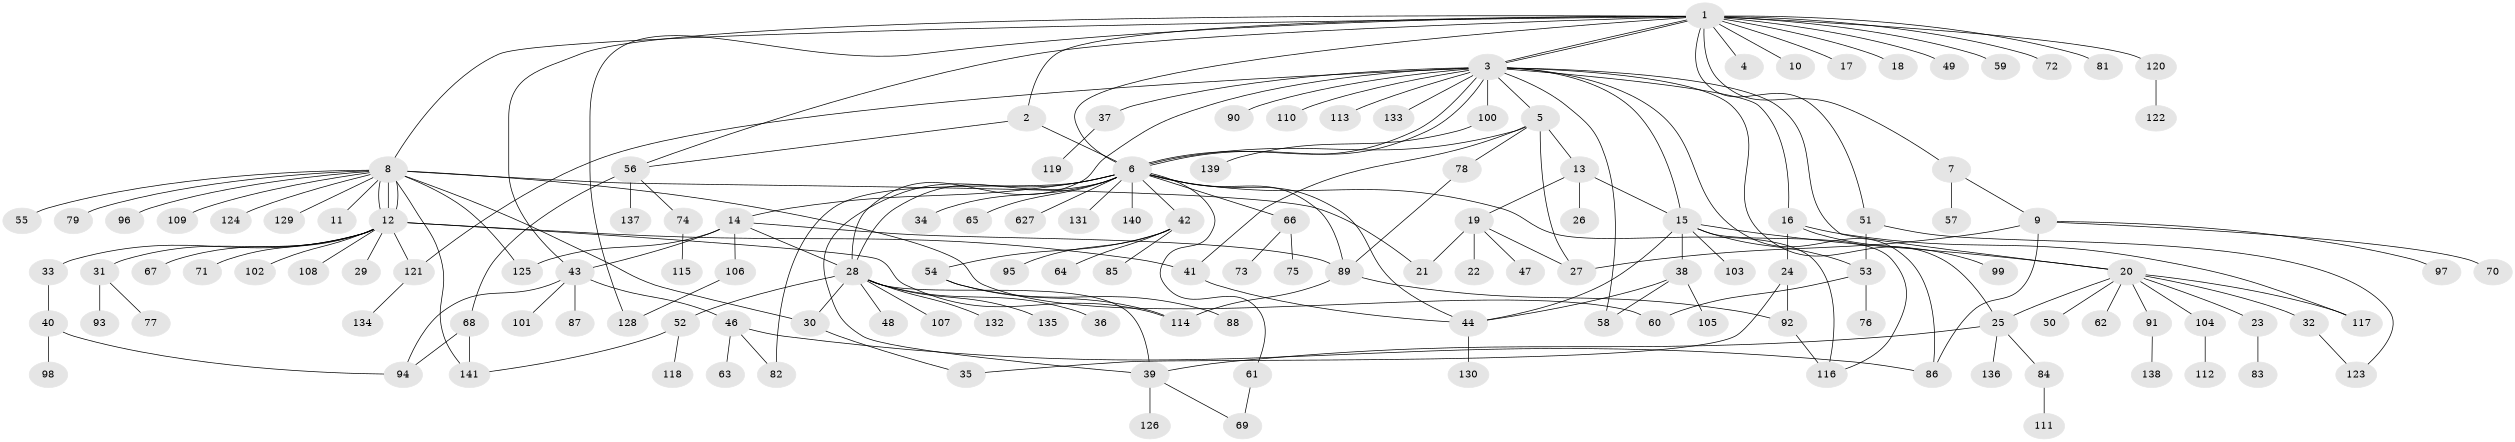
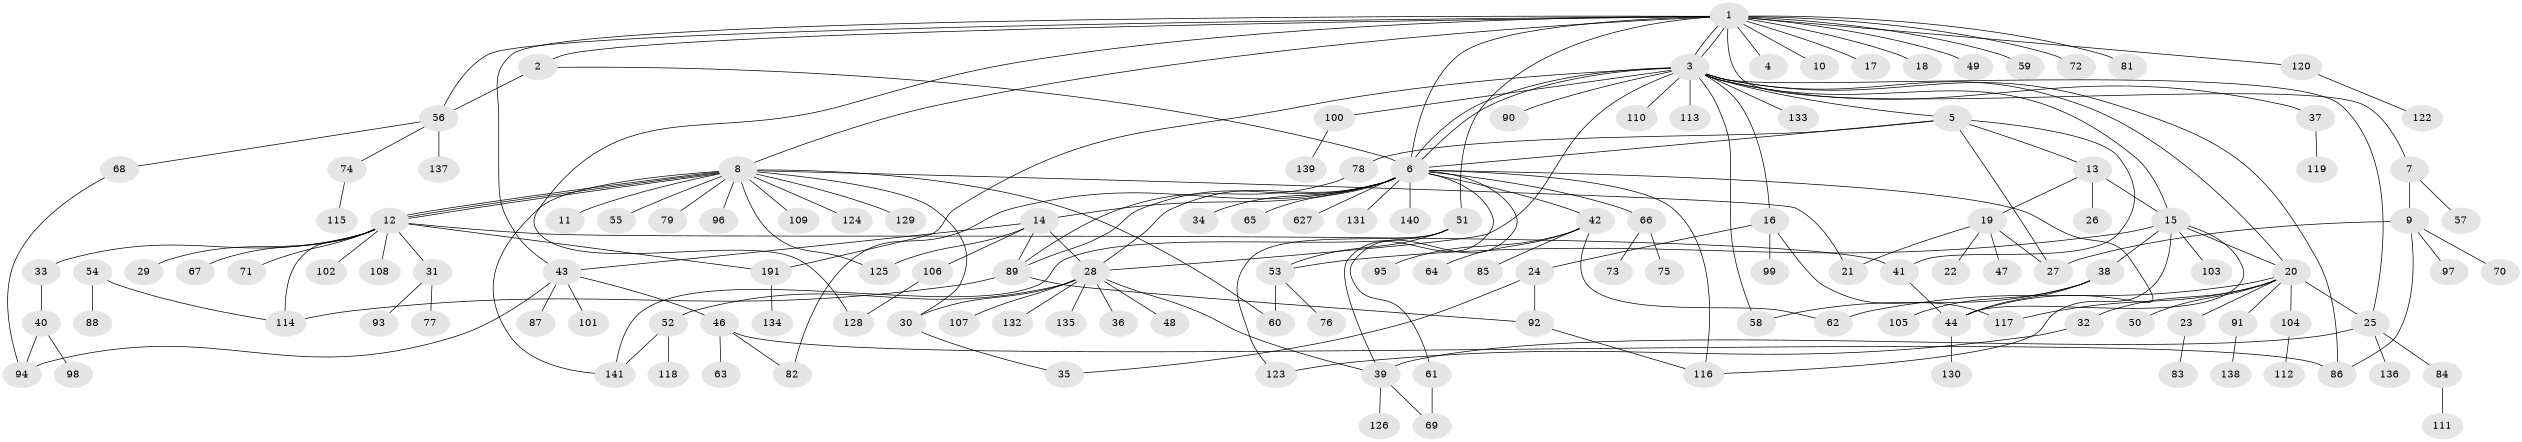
(1038, 252) -> (1672, 307)
(414, 272) -> (771, 272)
(470, 349) -> (1056, 266)
